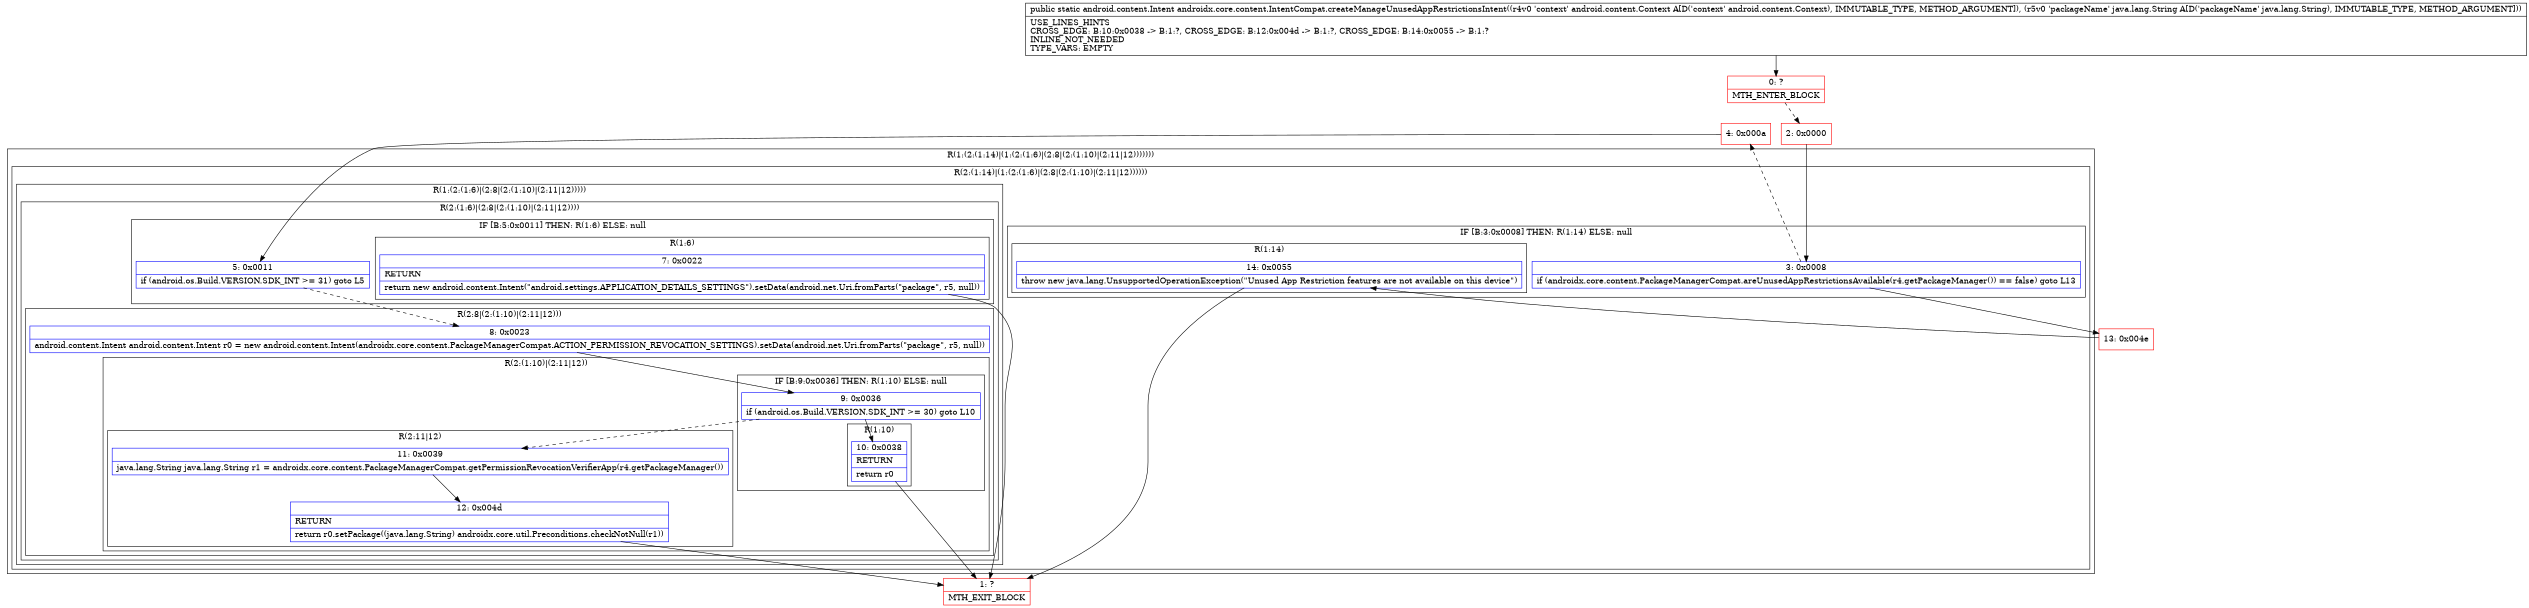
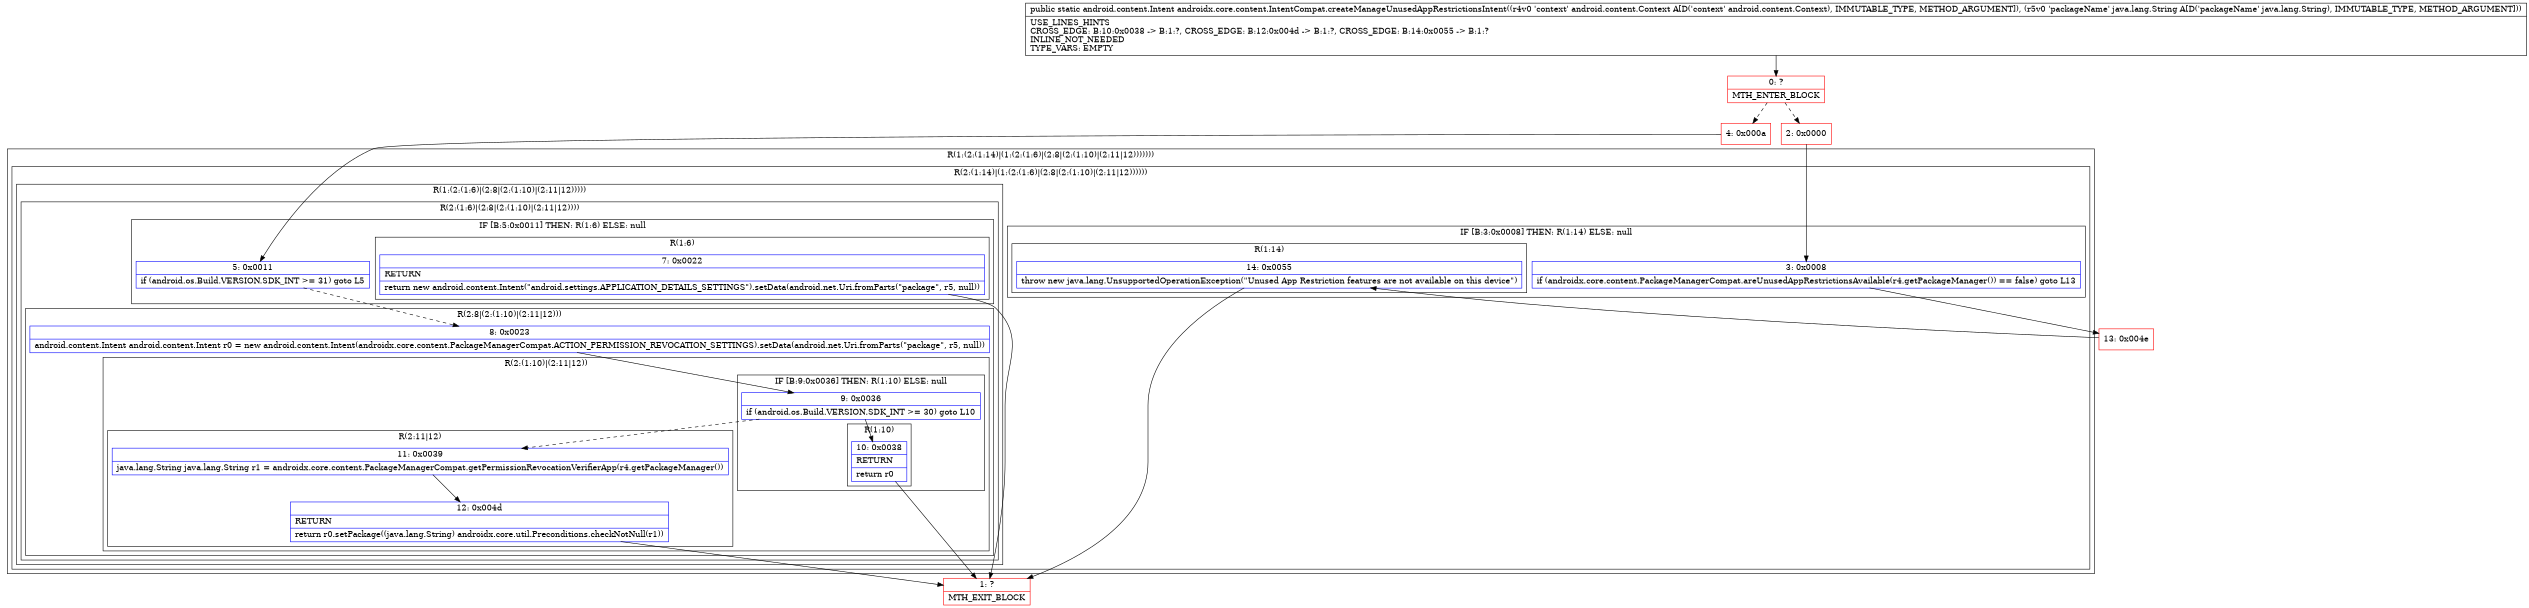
(1777, 206) -> (1762, 111)
